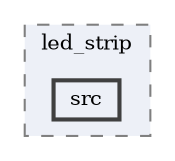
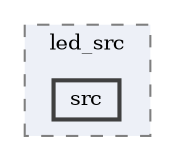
(88, 44) -> (88, 44)
